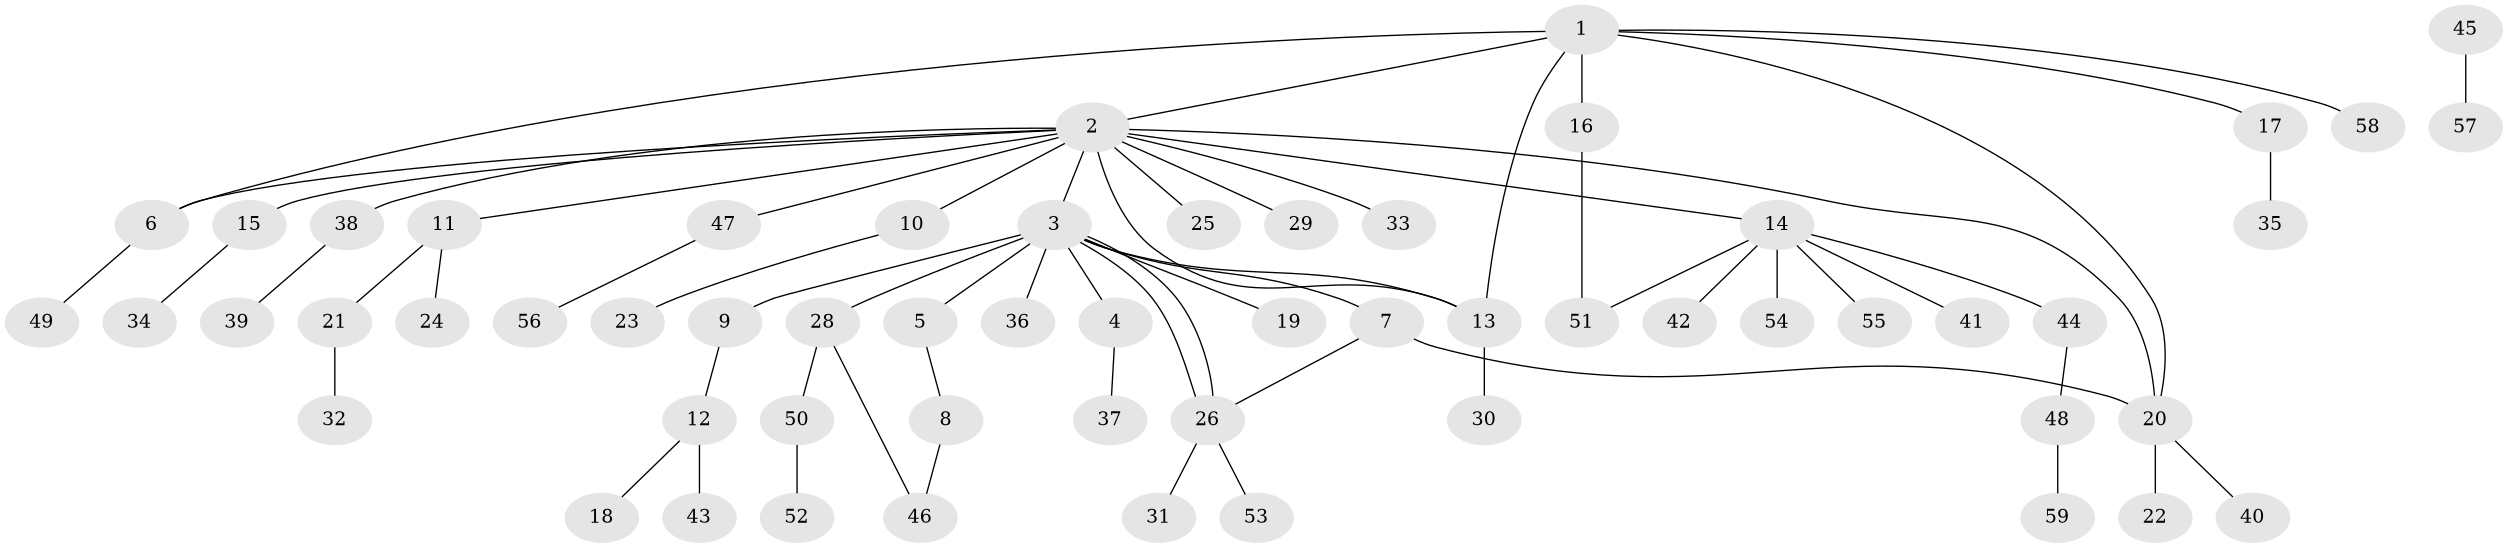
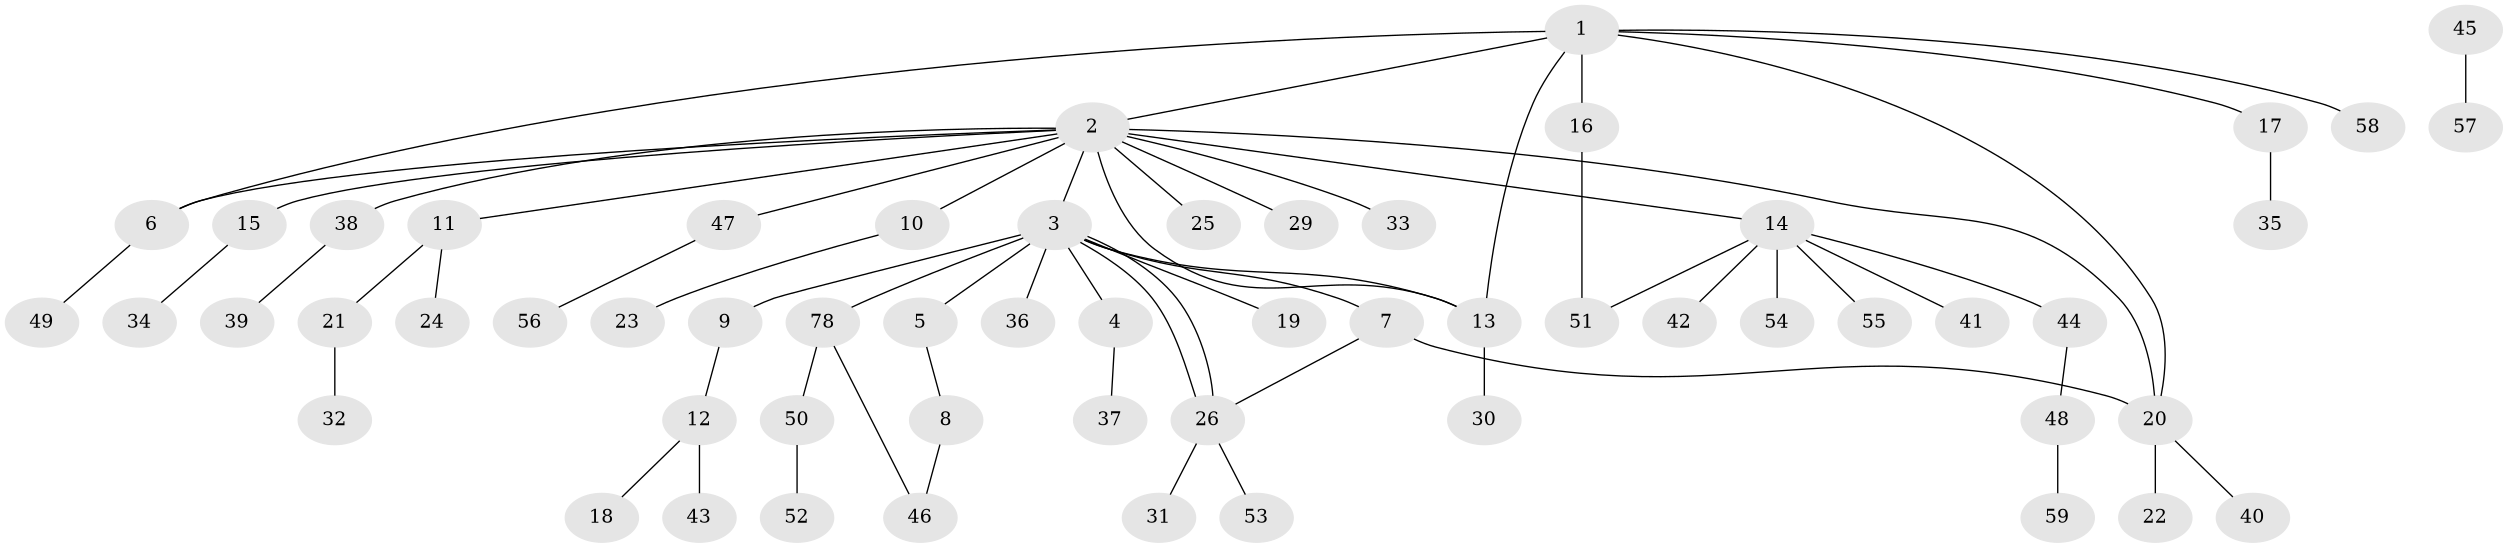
(823, 323) -> (823, 323)
